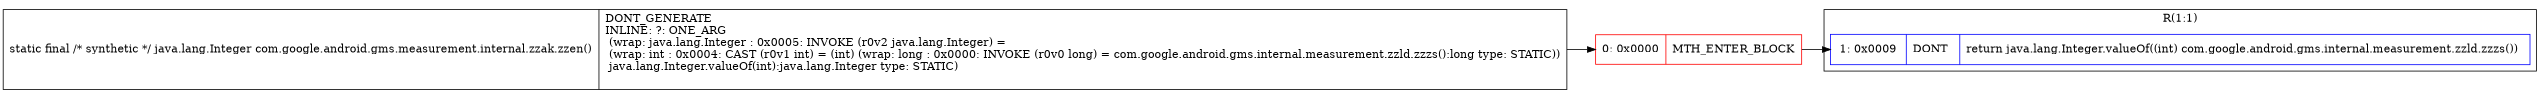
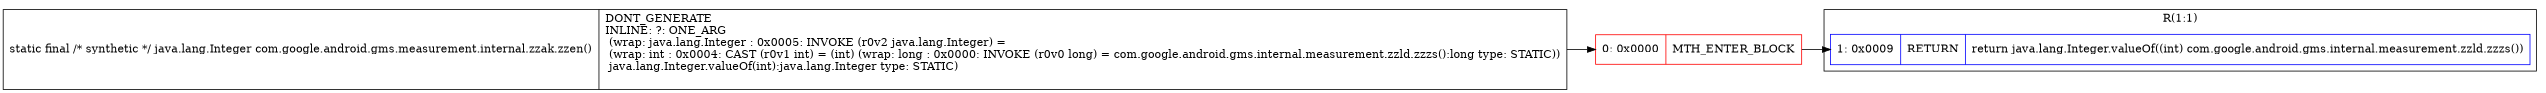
(1930, 49) -> (1933, 49)
